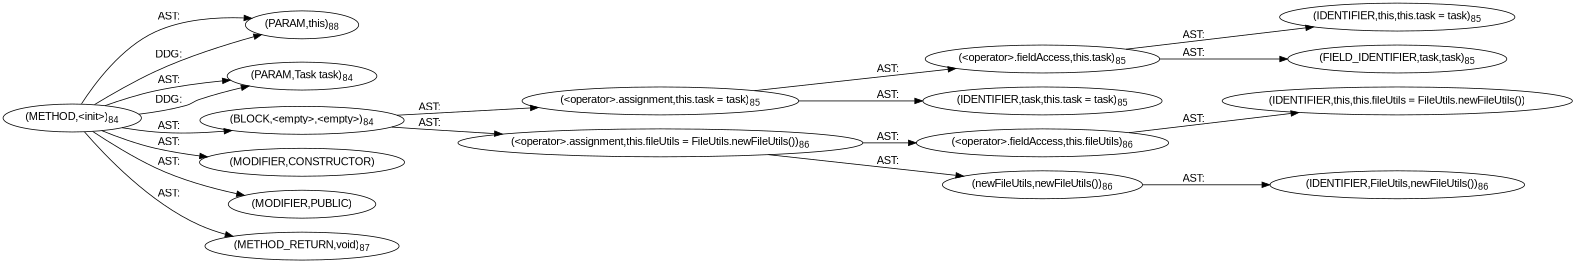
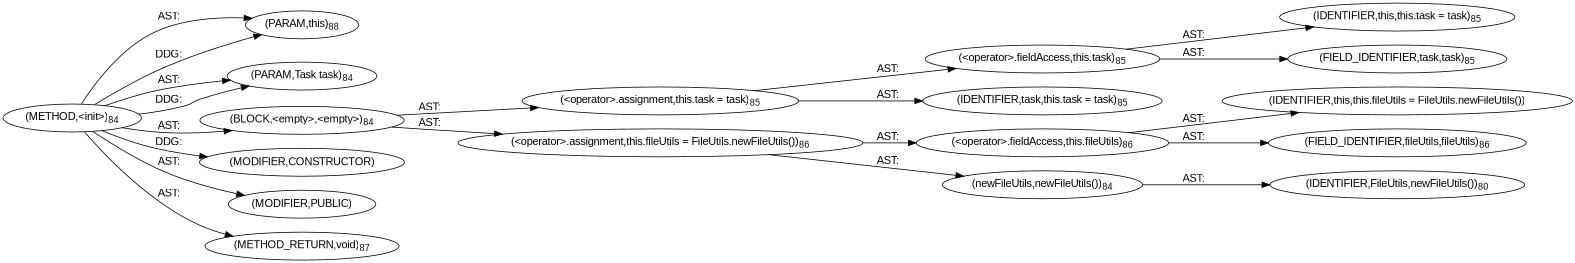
(170, 142) -> (170, 142)
none -> (1397, 143)
(1108, 184) -> (1108, 184)
(1483, 184) -> (1483, 184)
